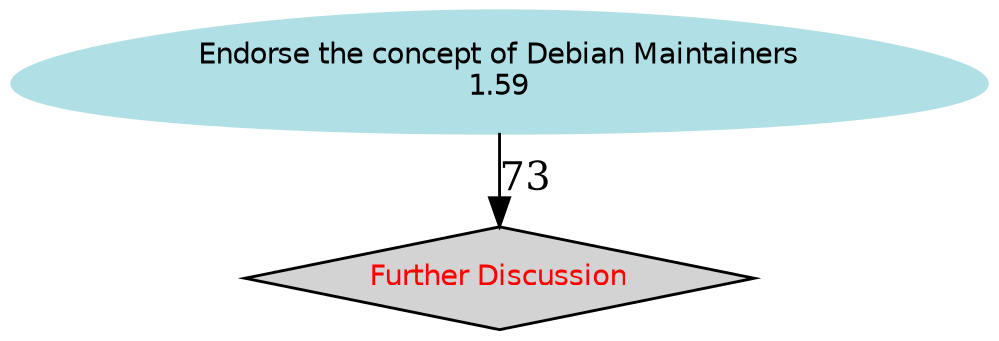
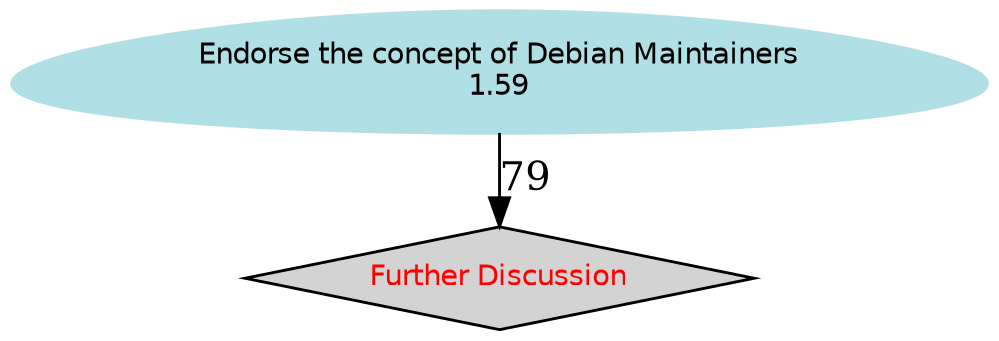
(527, 180) -> (527, 180)
